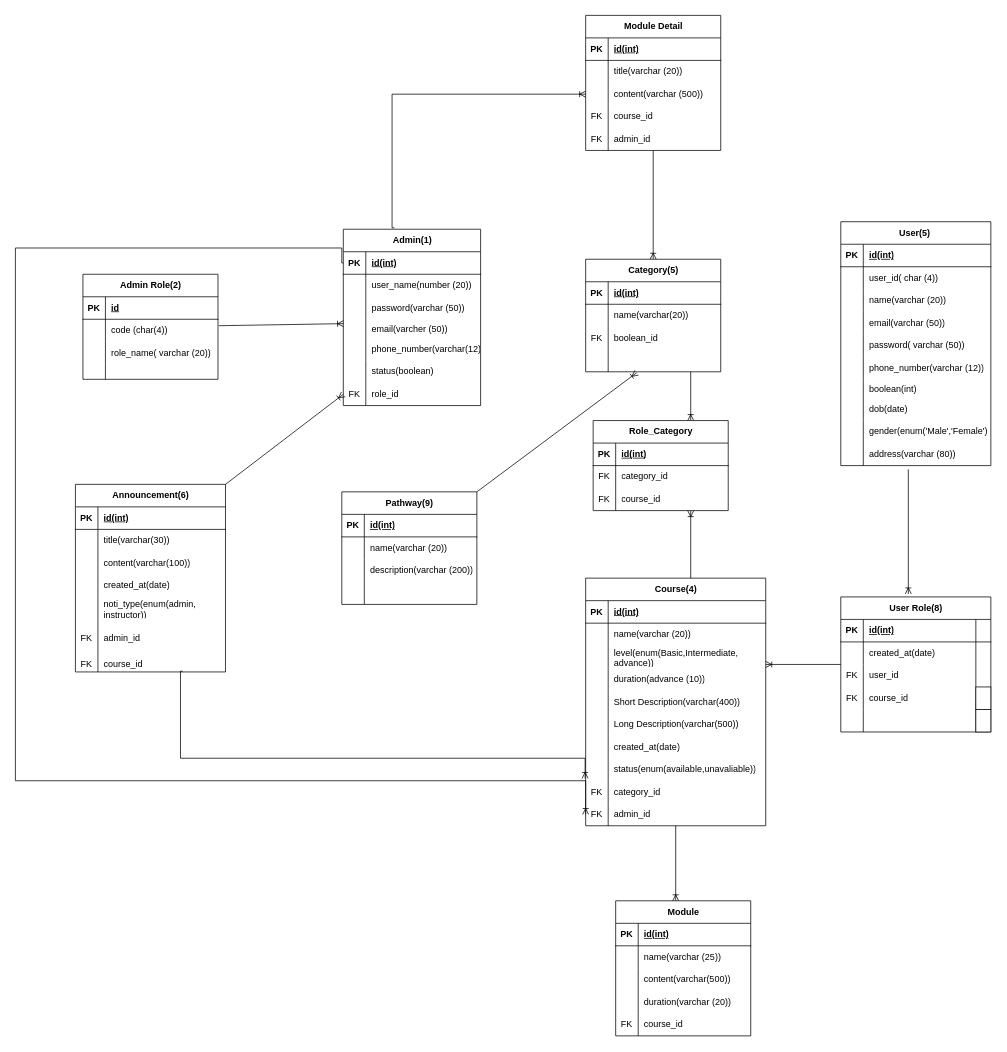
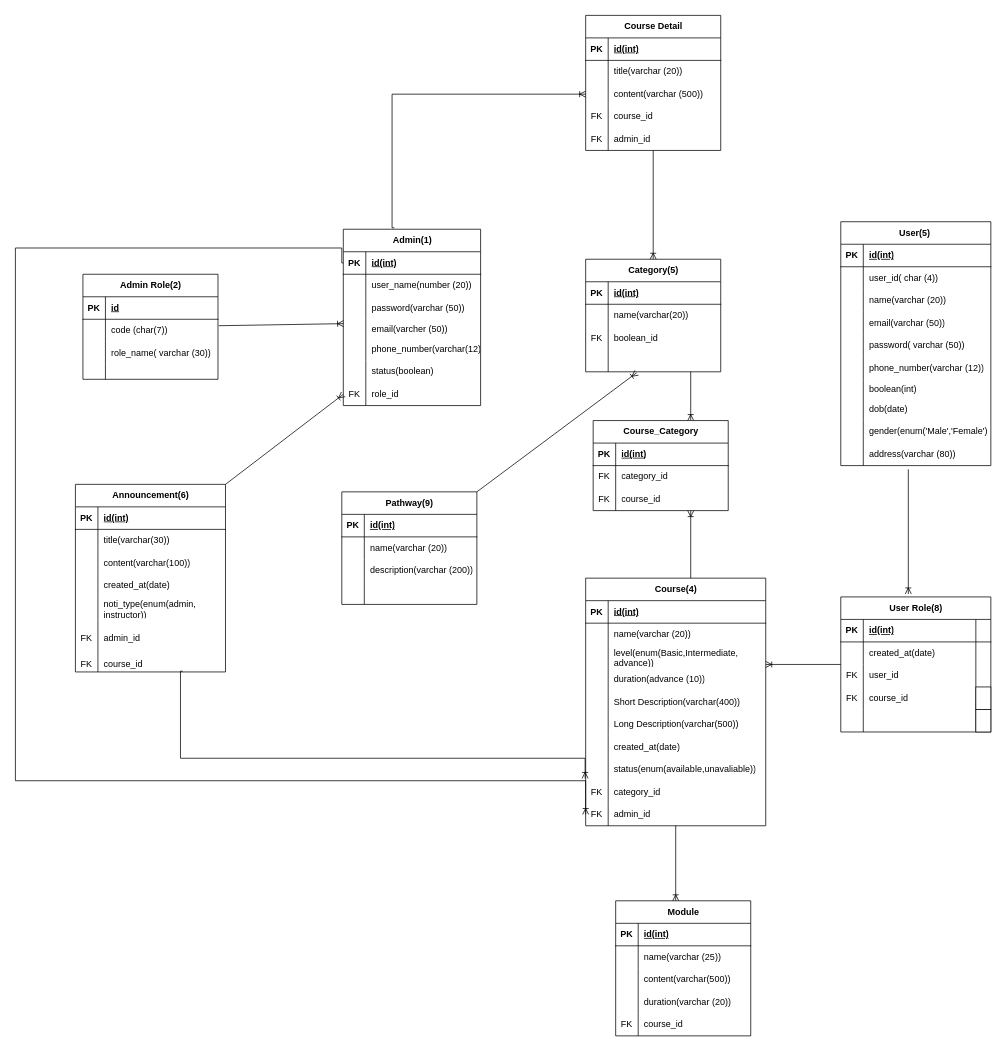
(653, 27) -> (653, 27)
(145, 330) -> (145, 330)
(165, 353) -> (165, 353)
(661, 432) -> (661, 432)
